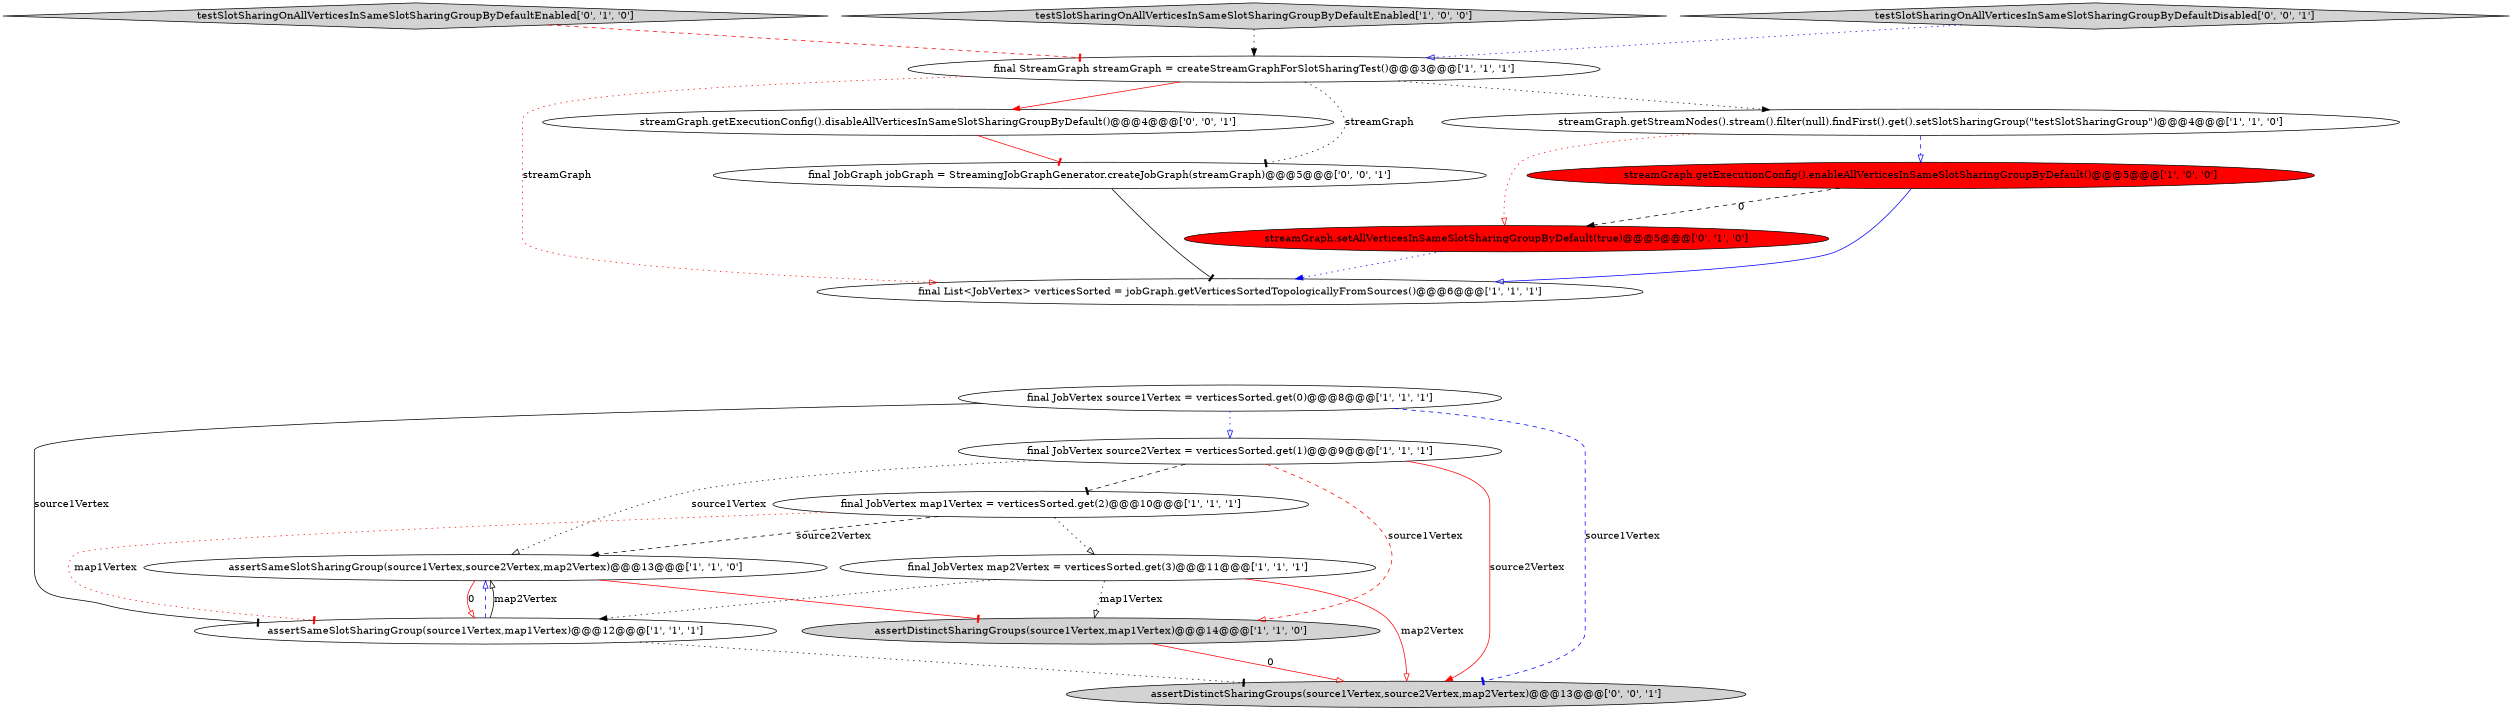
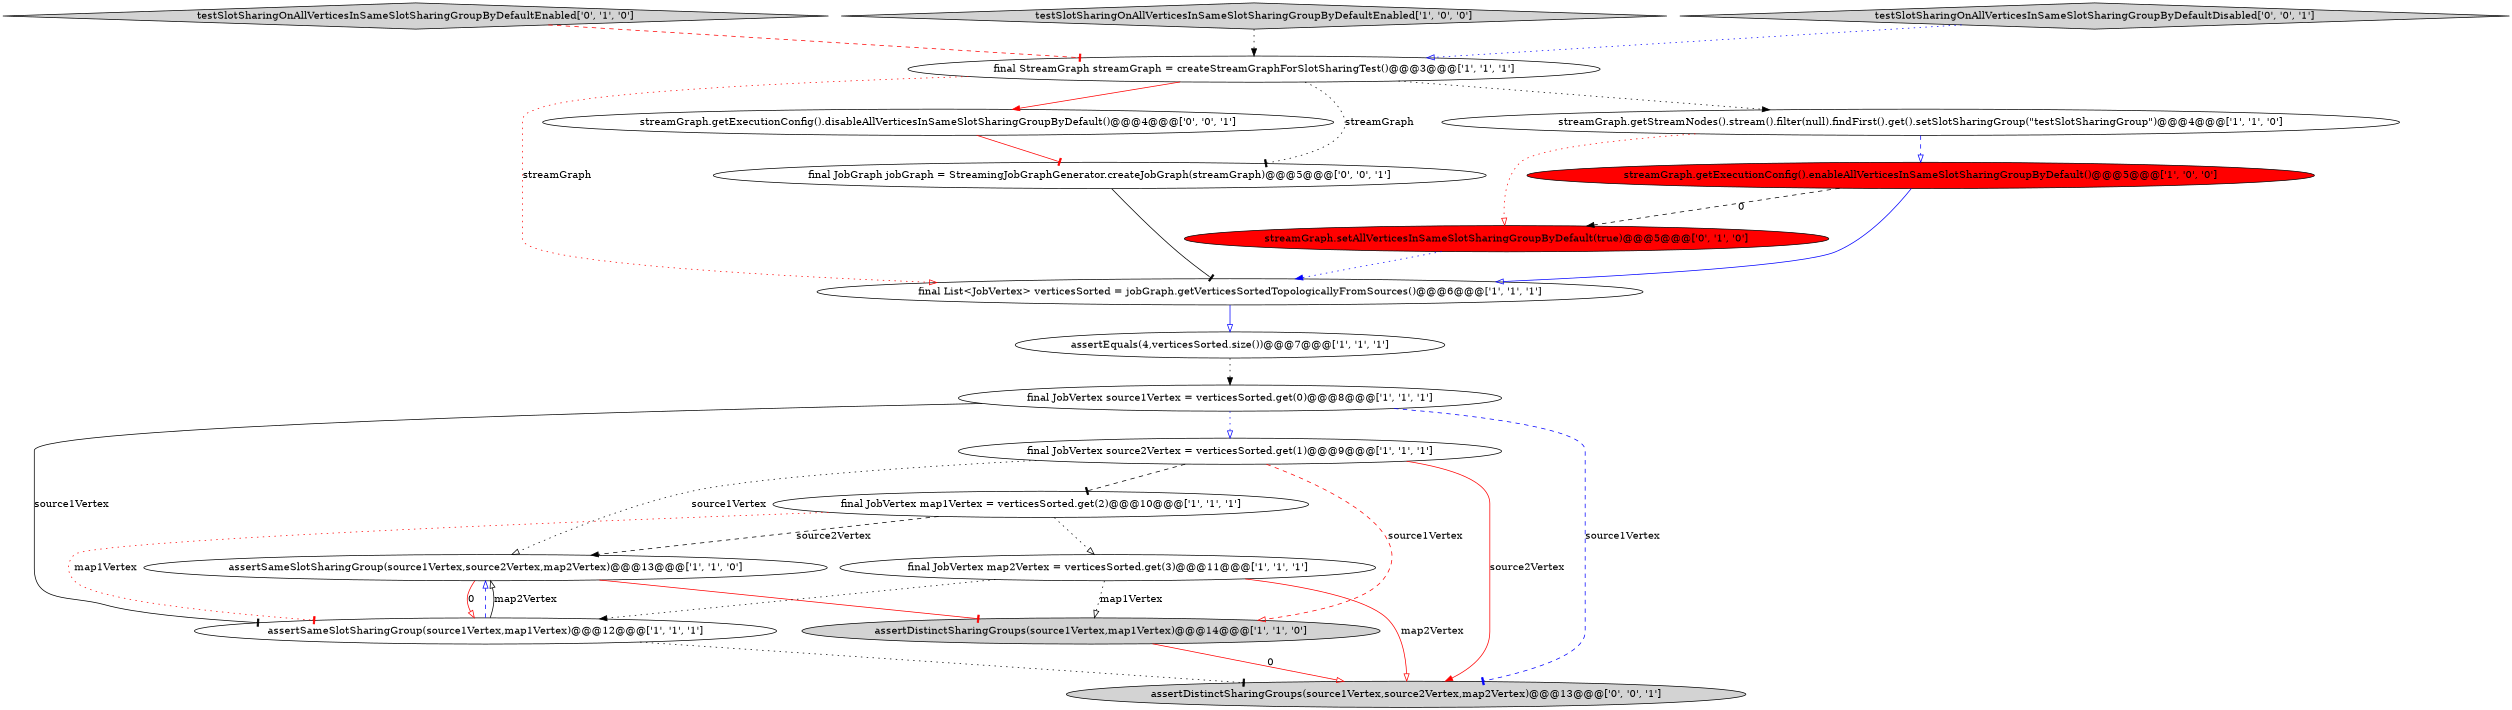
none -> (1230, 345)
